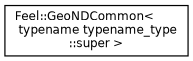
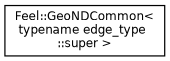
(96, 31) -> (85, 31)
